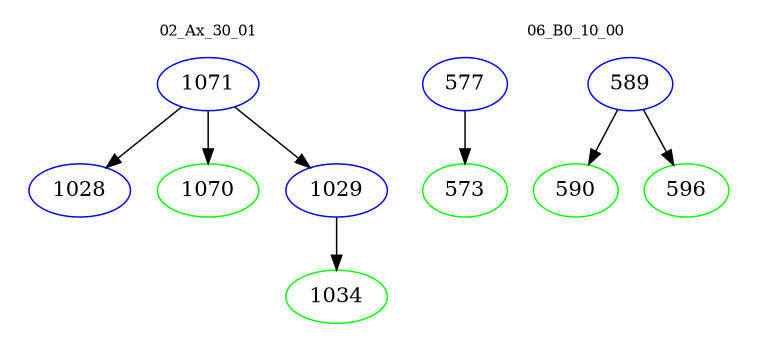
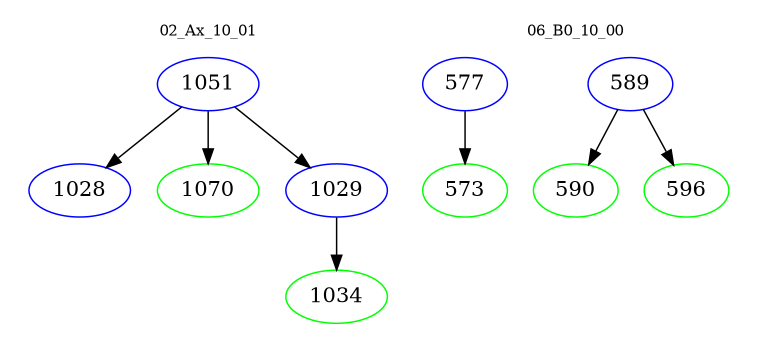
(208, 32) -> (208, 32)
(208, 84) -> (208, 84)
